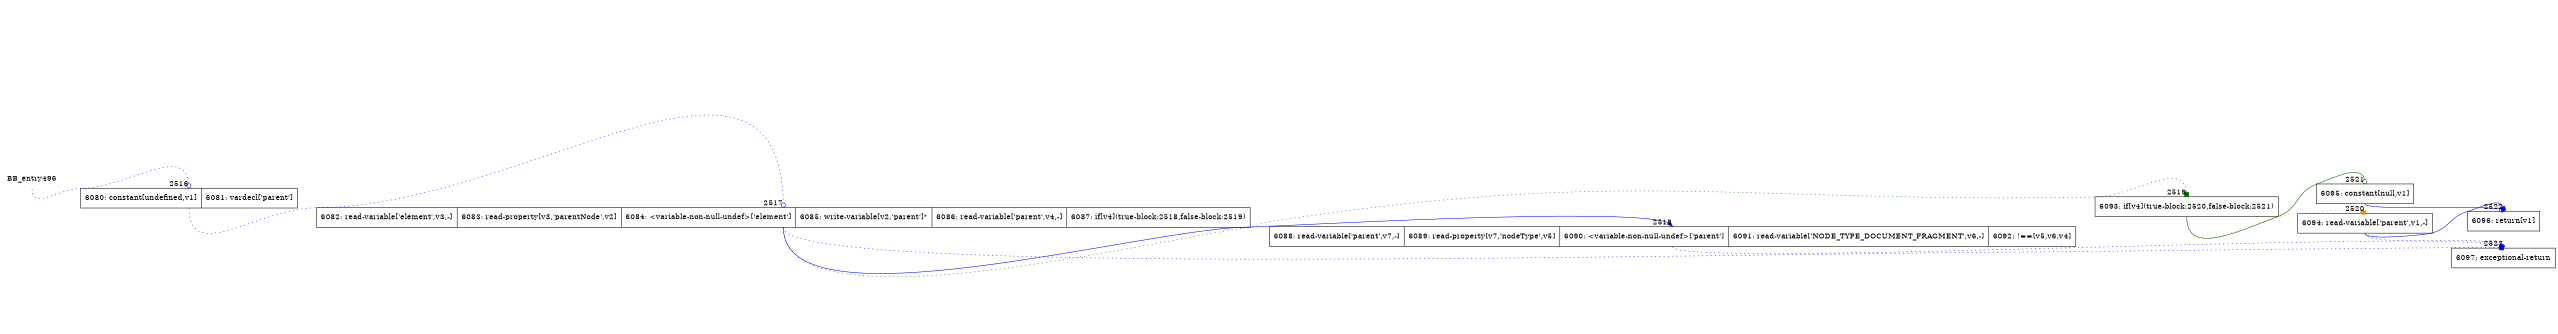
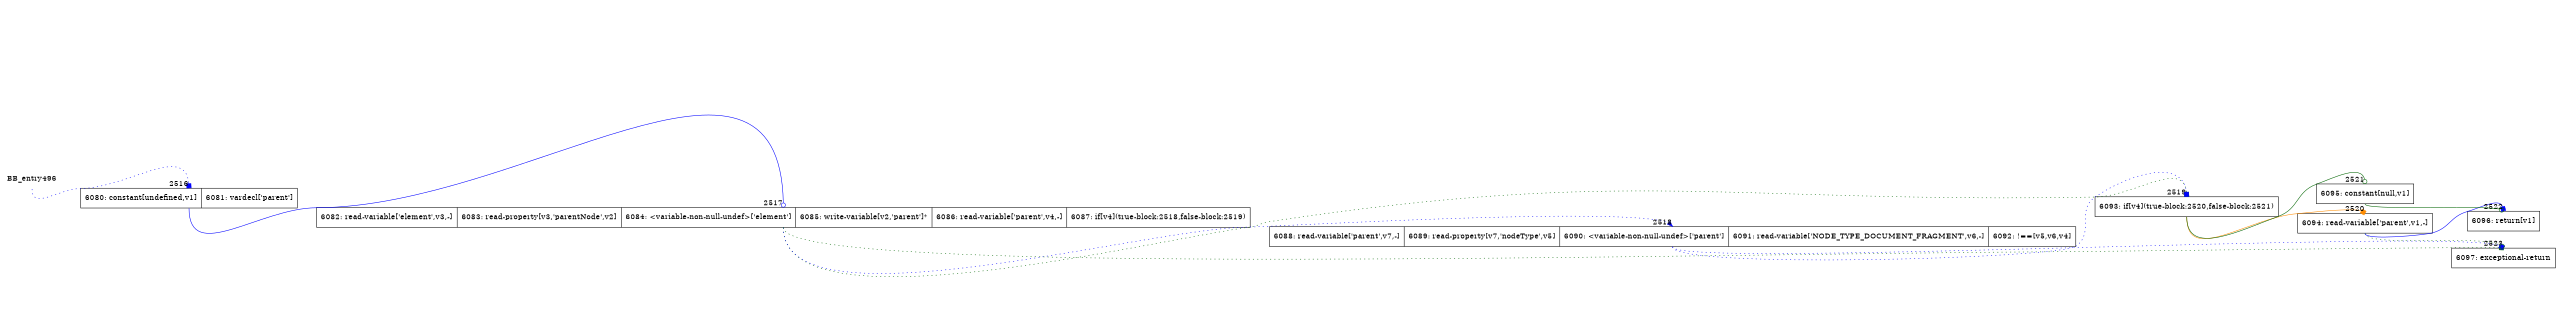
(506, 169) -> (506, 169)
(112, 183) -> (112, 183)
(2432, 207) -> (2432, 207)
(2289, 215) -> (2289, 215)
(1192, 233) -> (1192, 233)
(2432, 241) -> (2432, 241)
(1639, 257) -> (1639, 257)
none -> (1954, 257)
